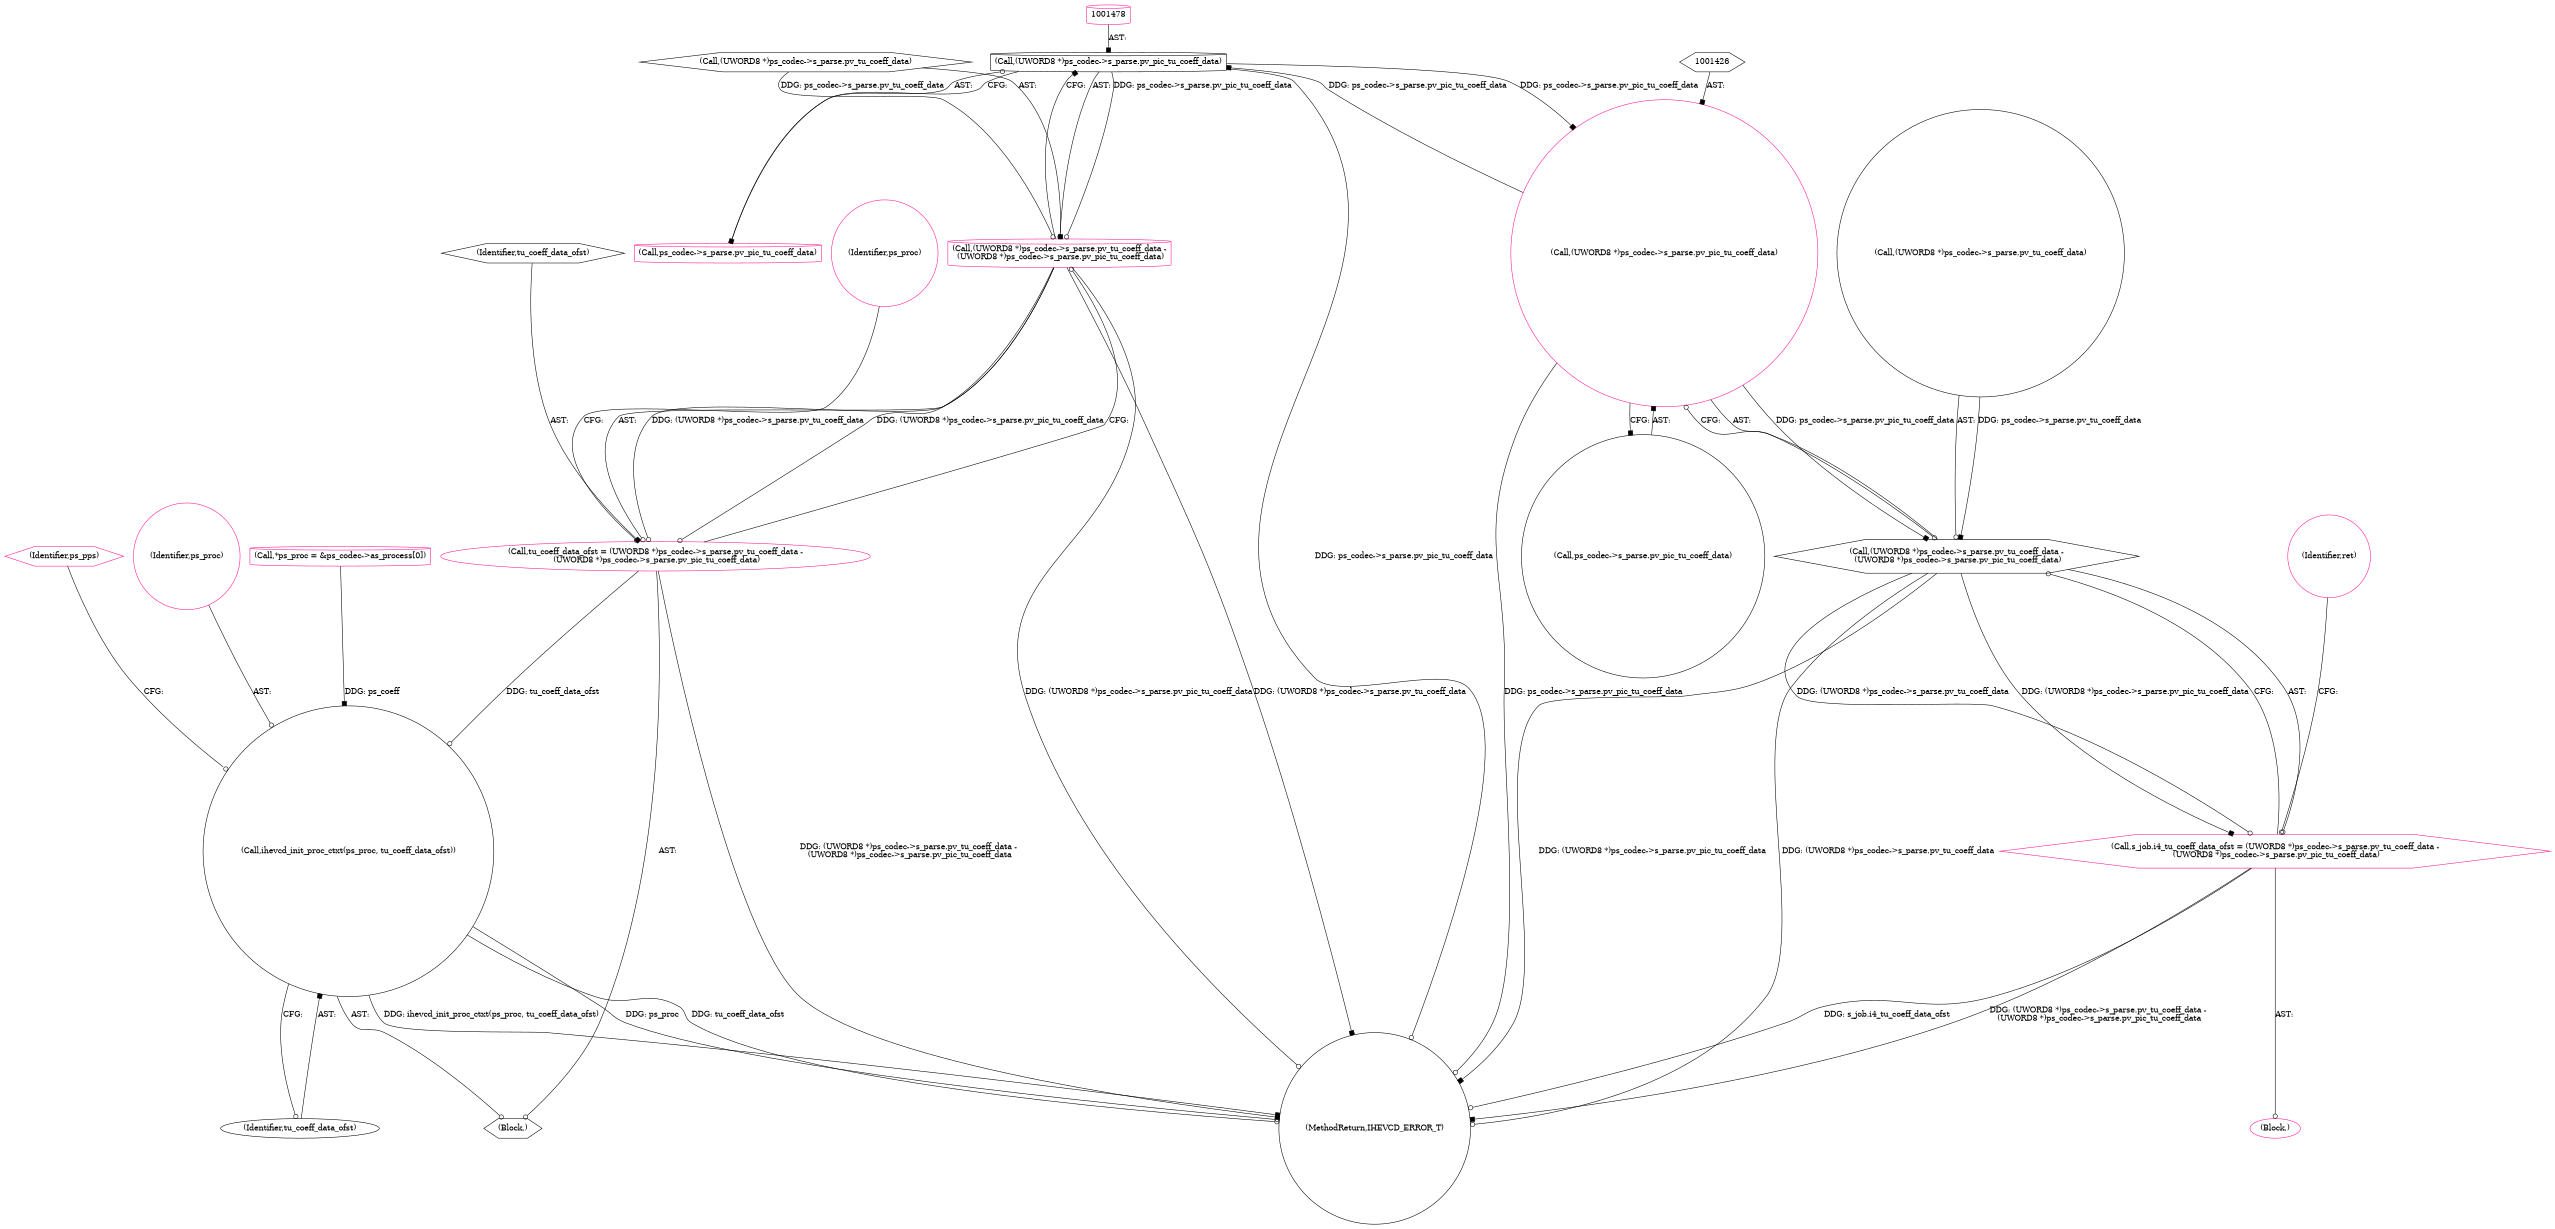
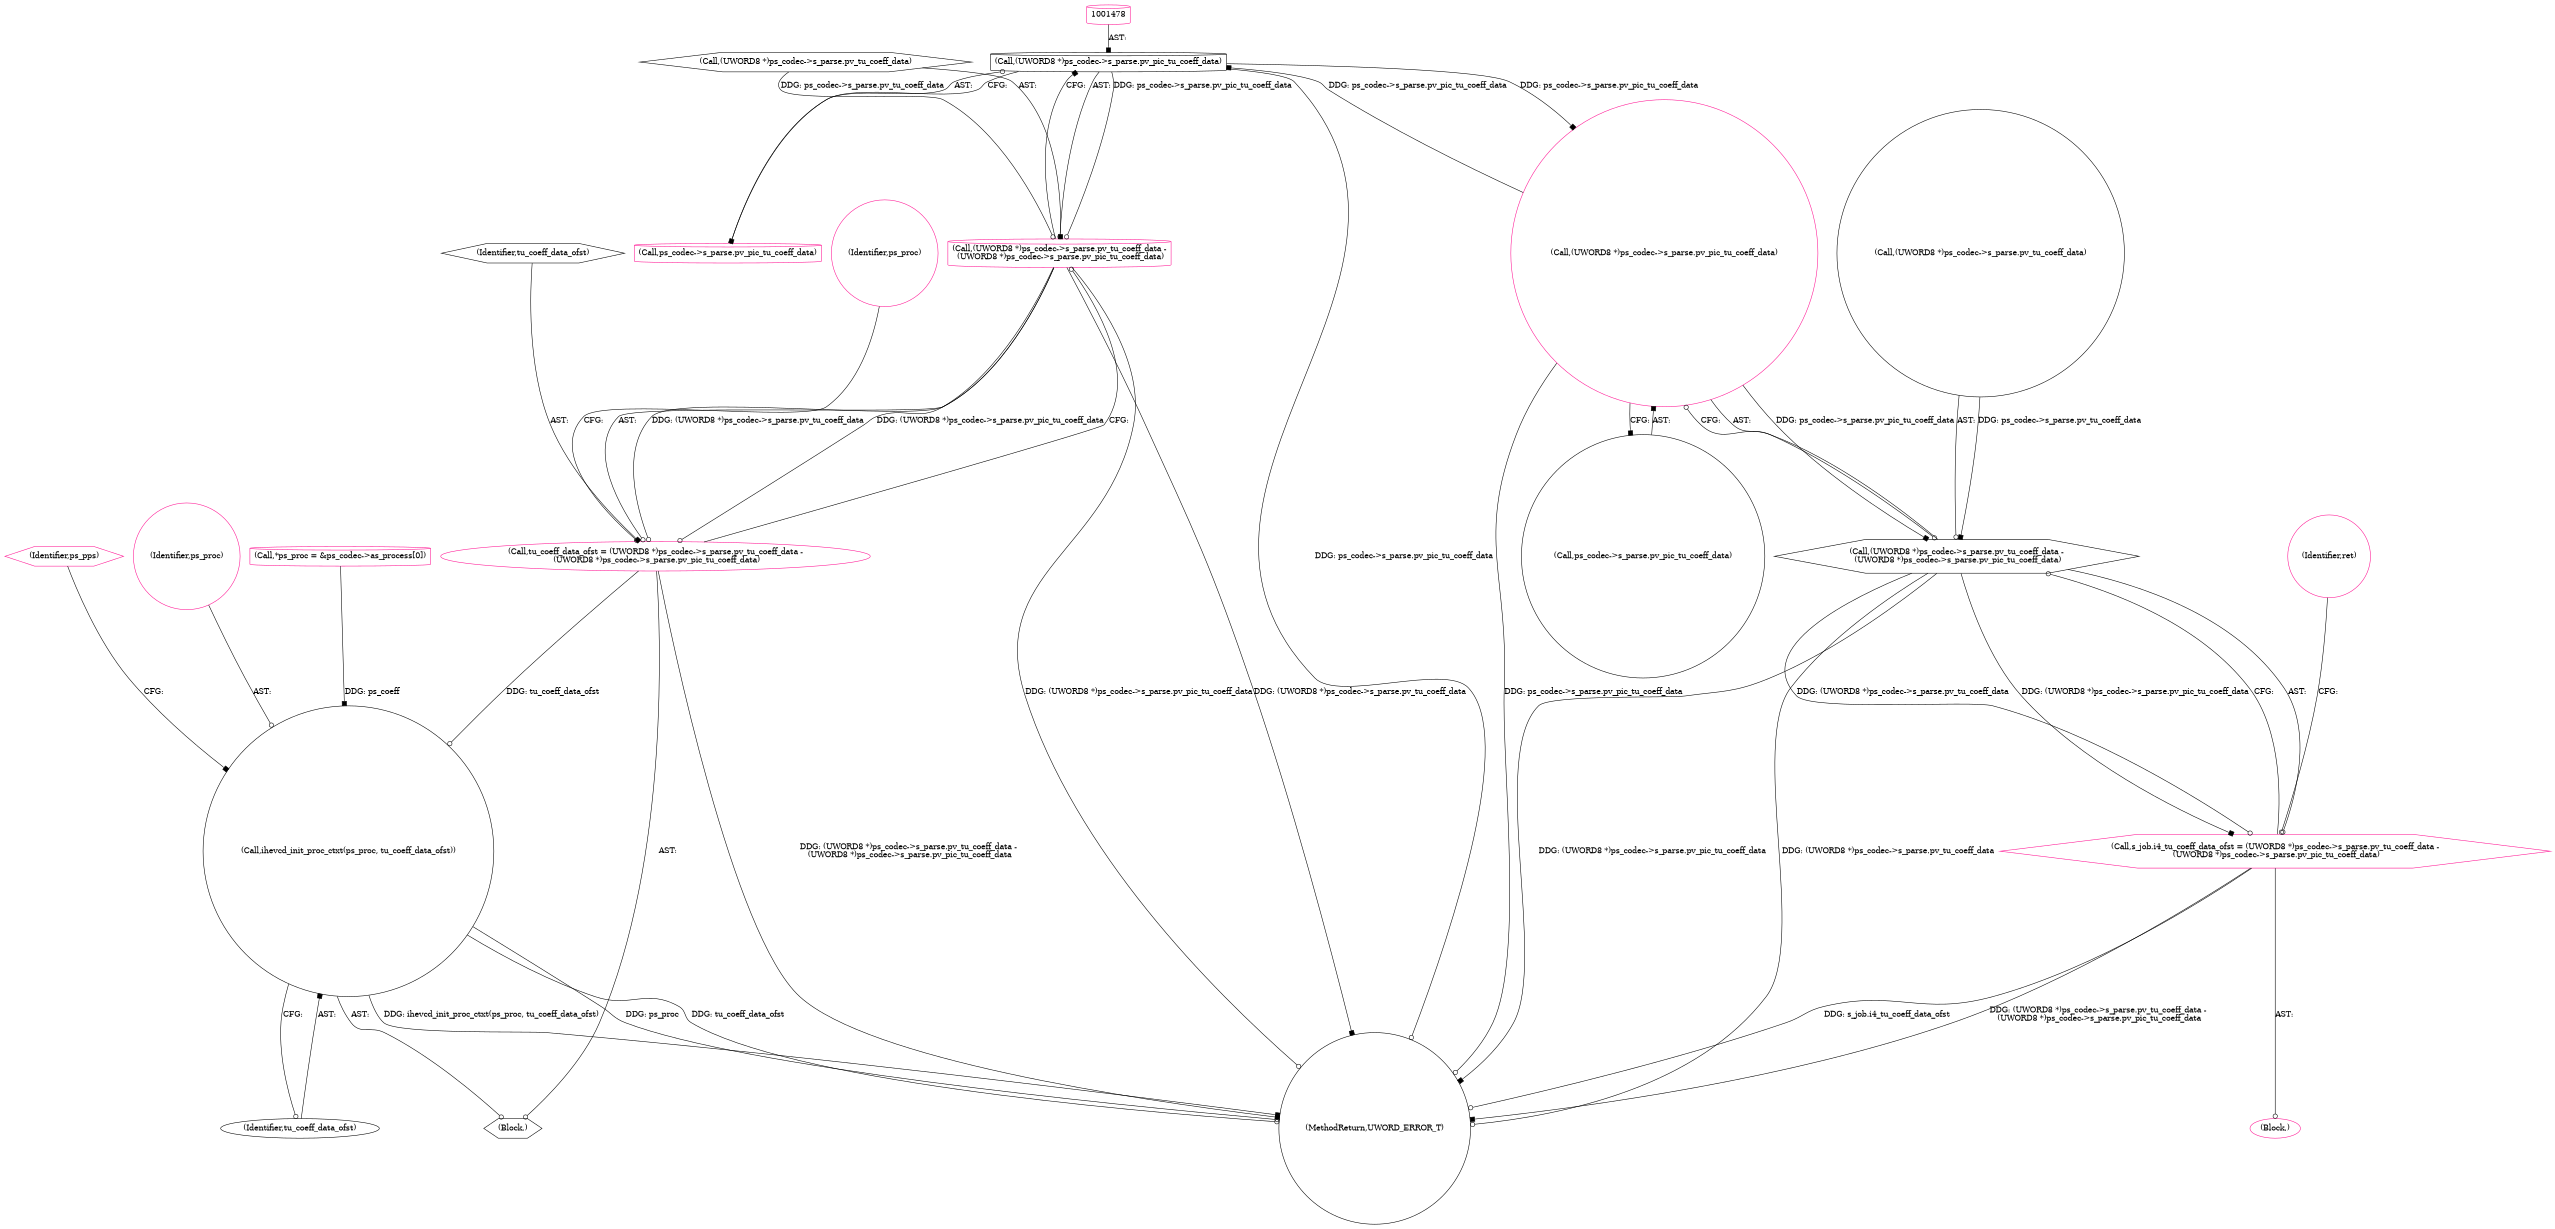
(1712, 62) -> none
(129, 679) -> (129, 679)
(1375, 1128) -> (1375, 1128)
